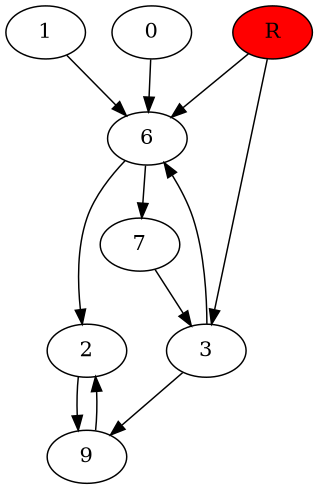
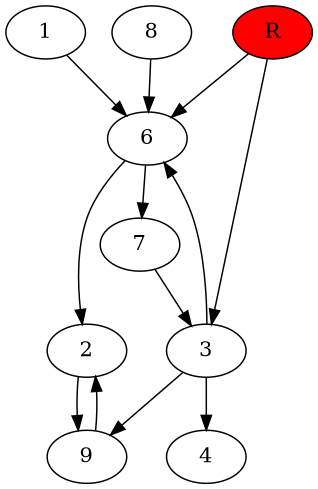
(152, 32) -> (152, 32)
none -> (206, 457)
